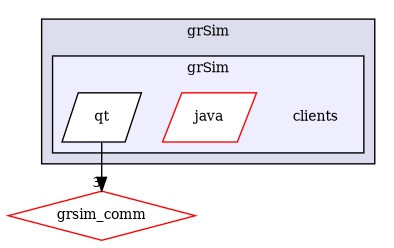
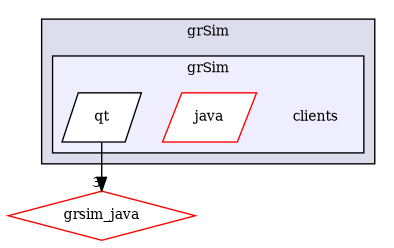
(102, 216) -> (102, 216)
